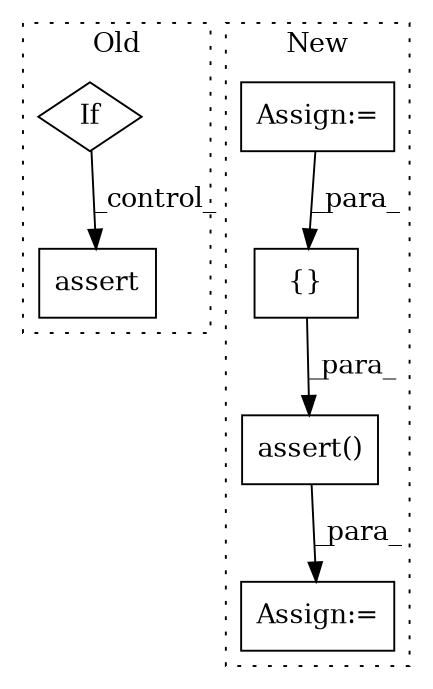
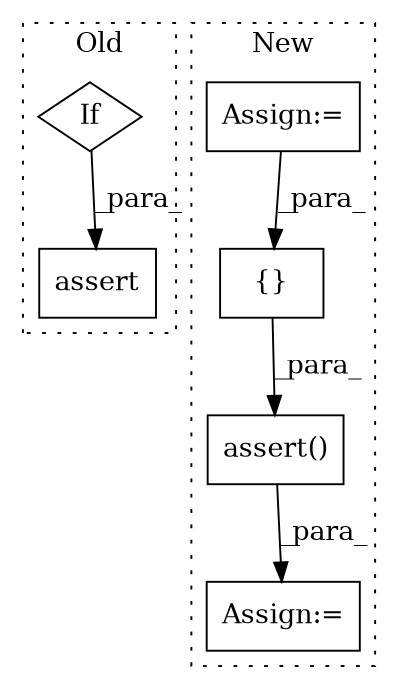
(155, 200) -> (138, 200)
